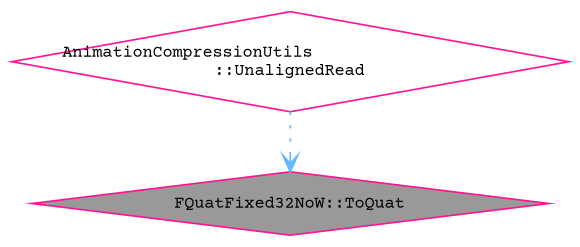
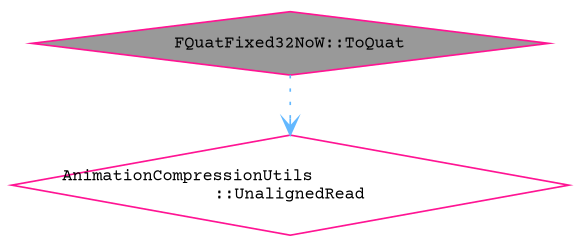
(290, 133) -> (290, 97)
